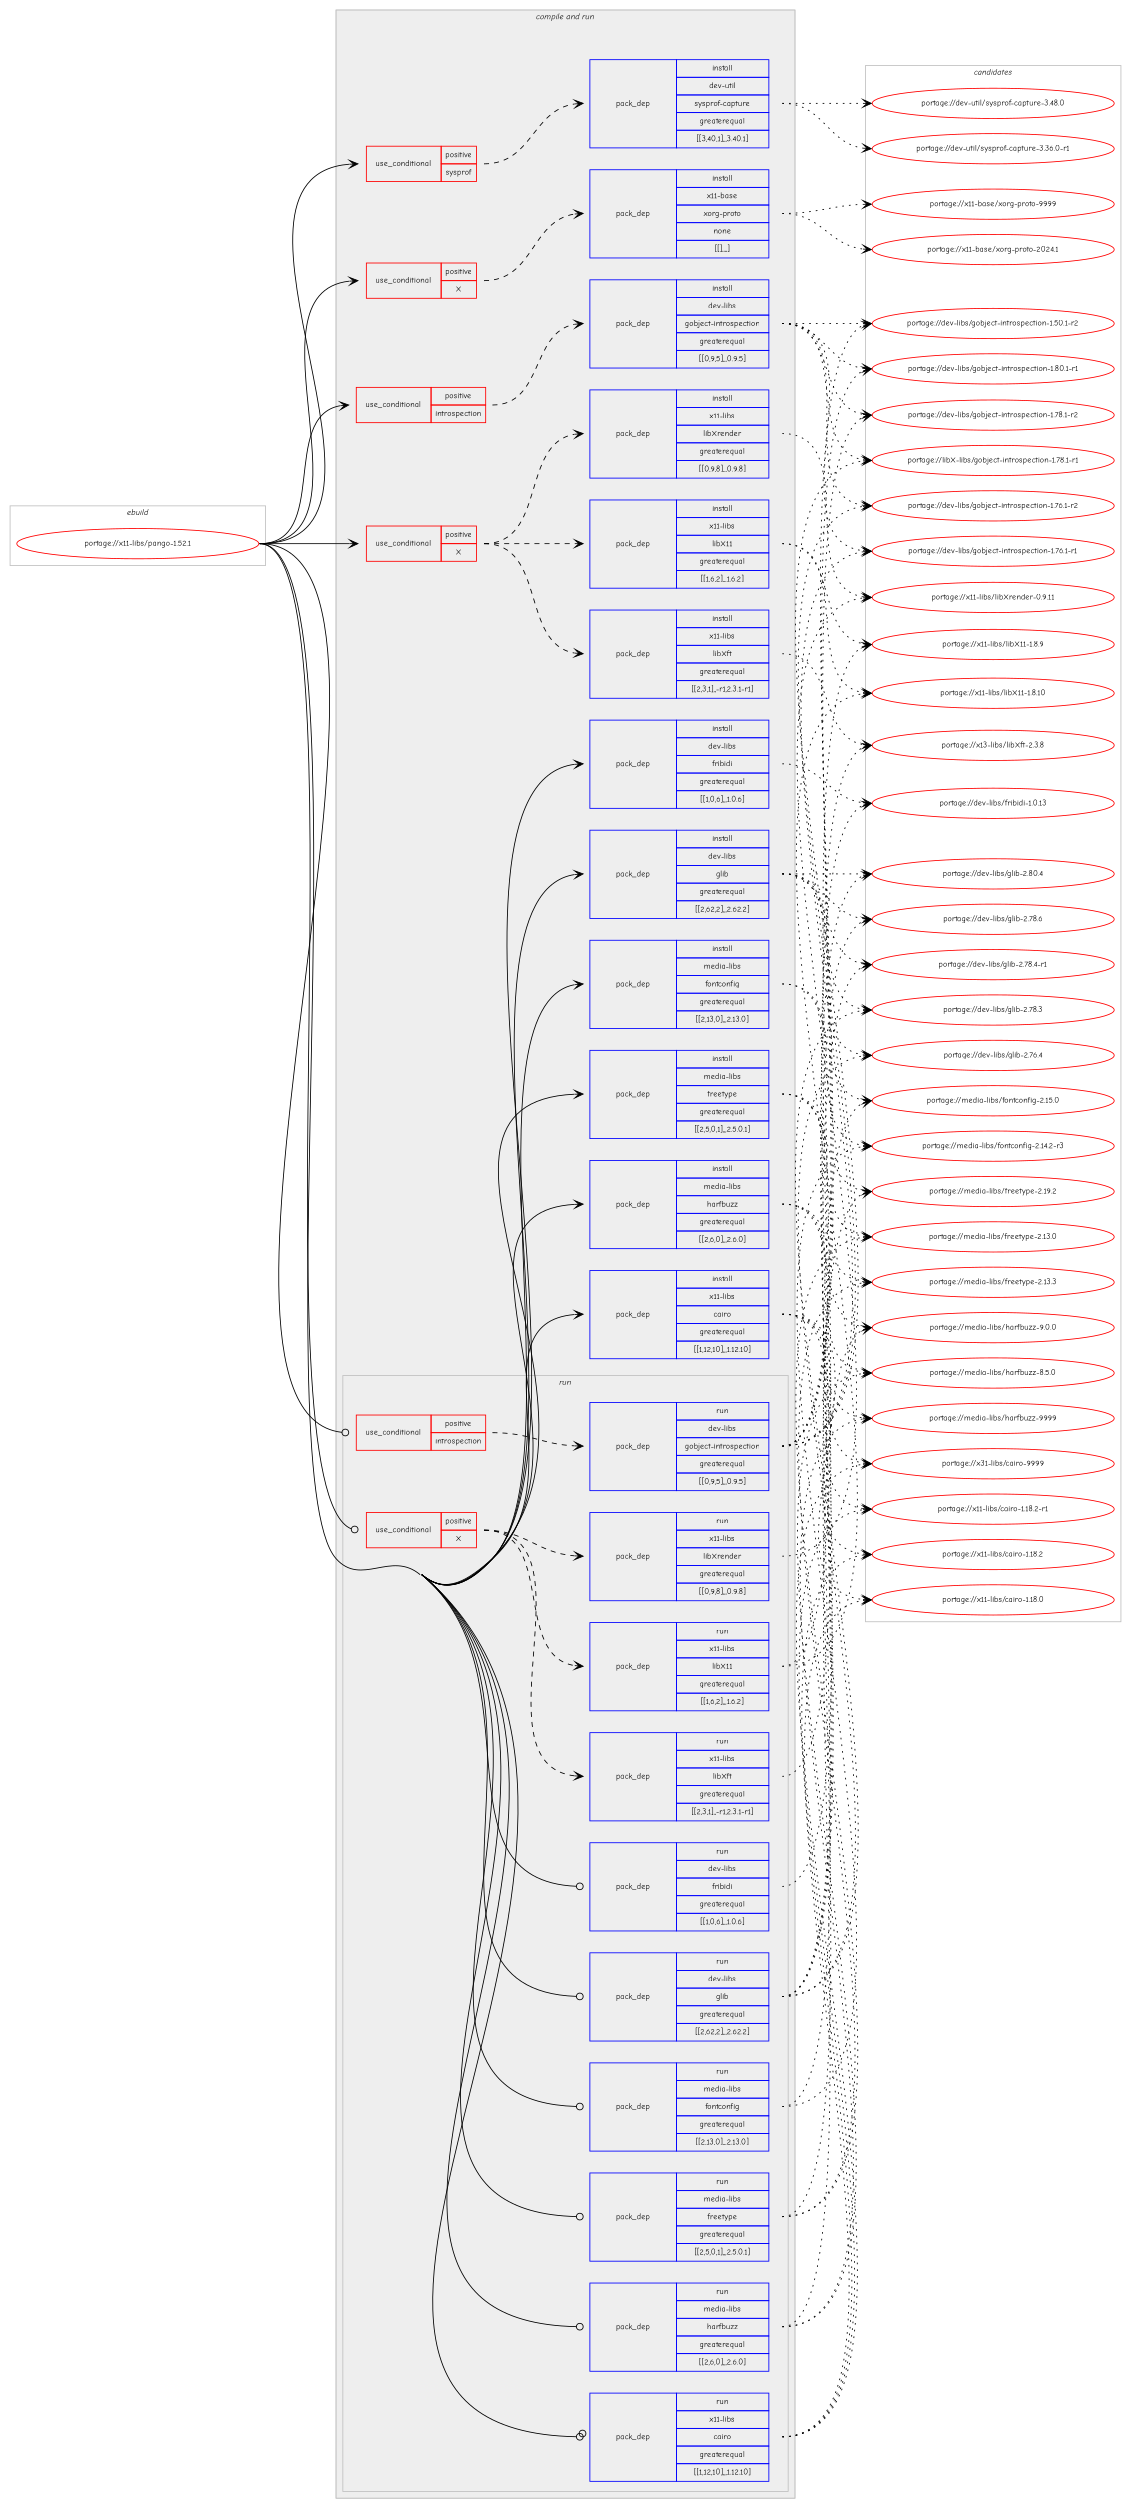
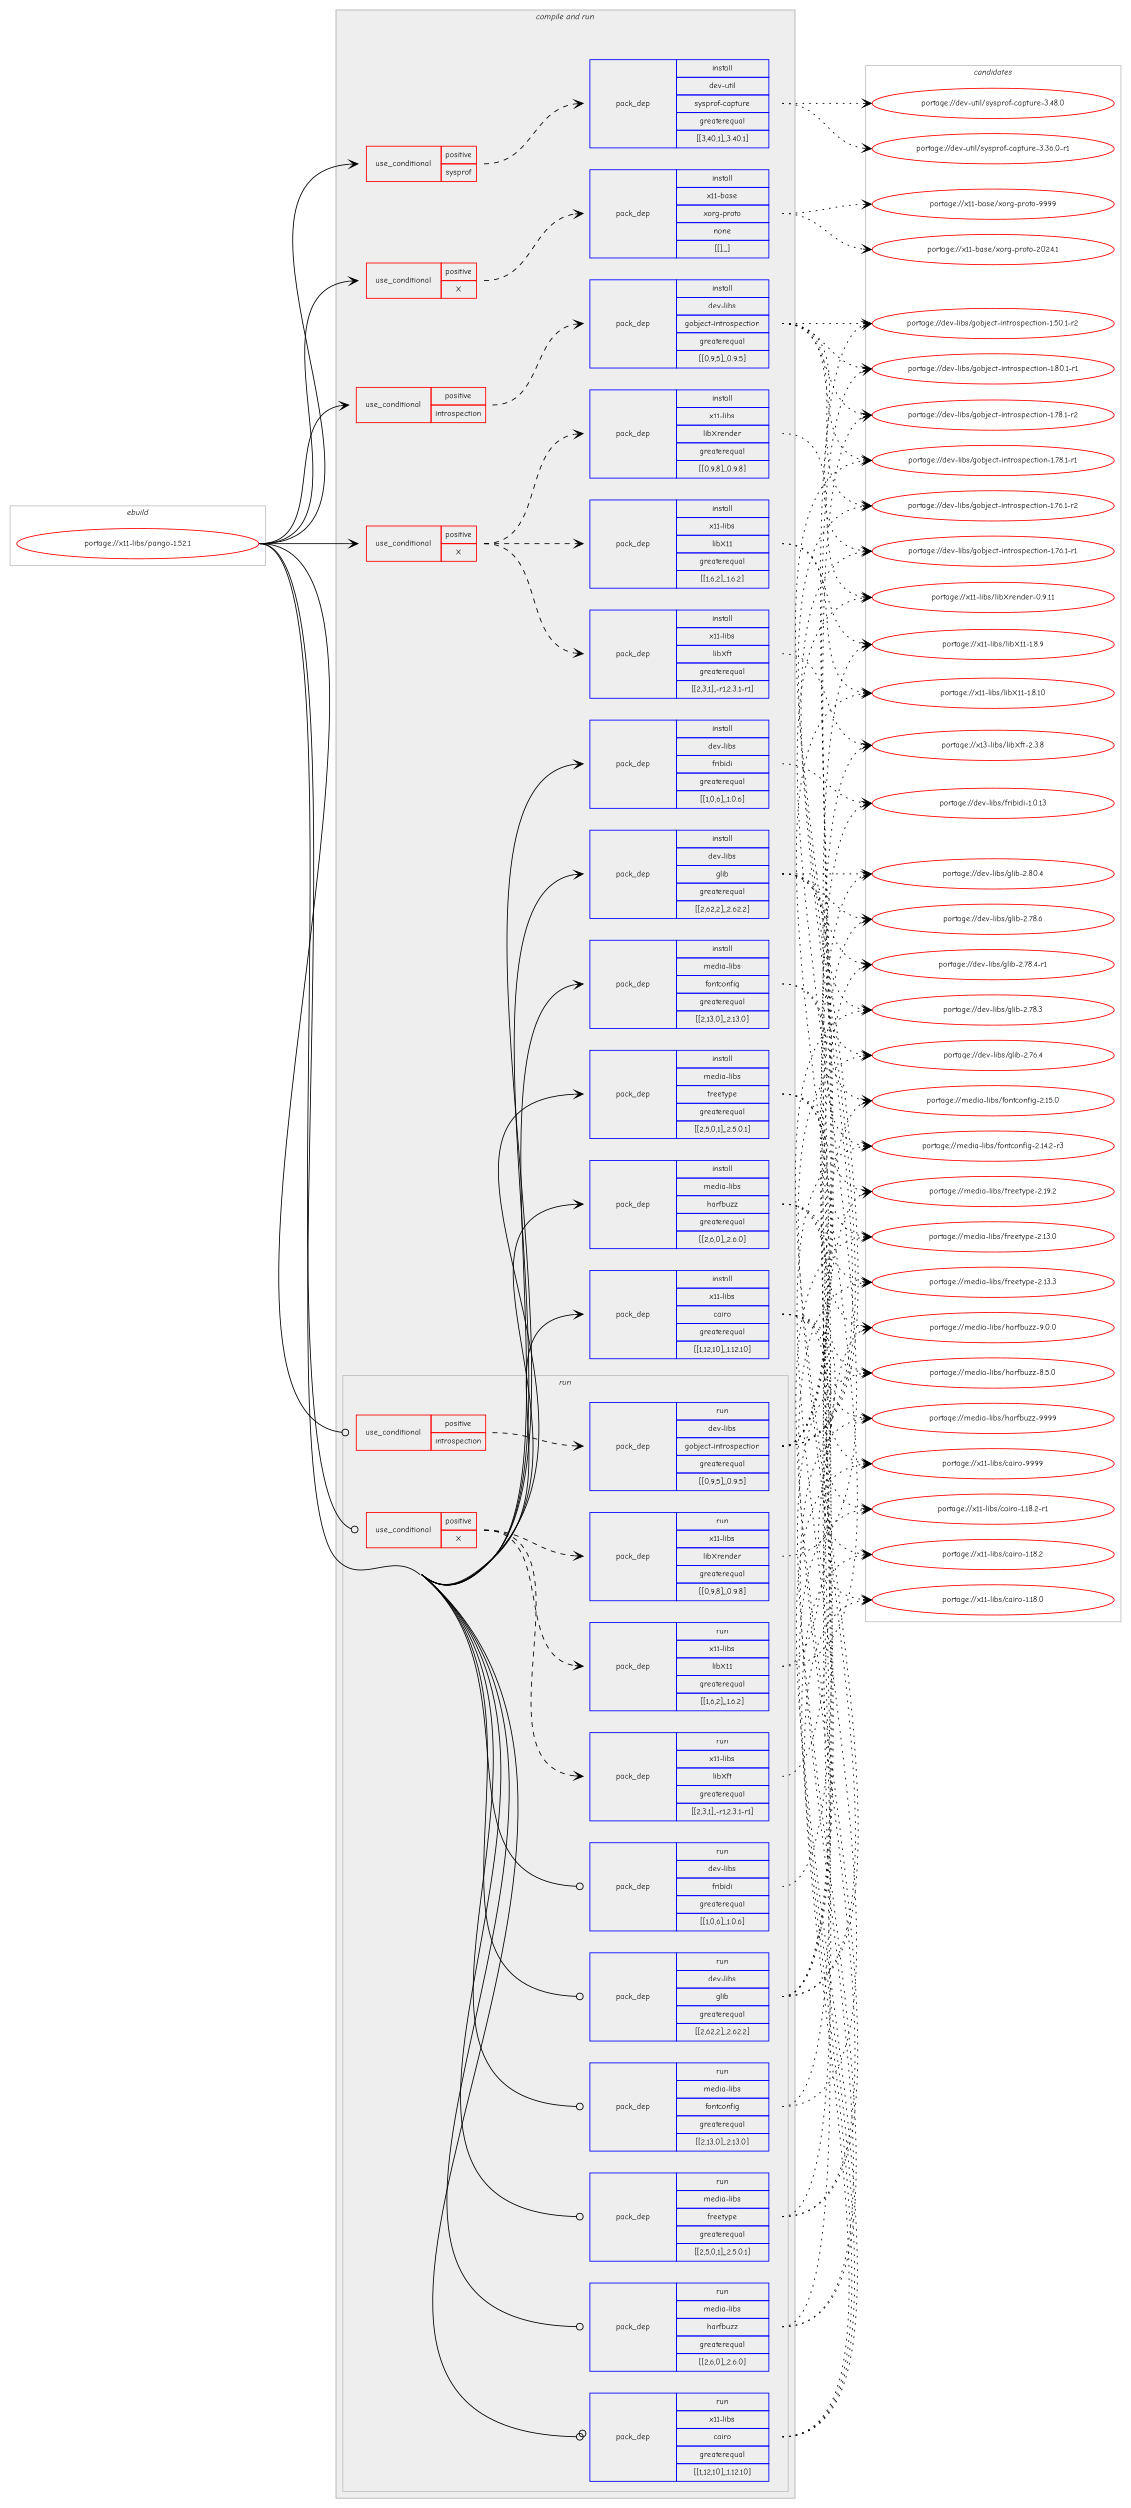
(993, 460) -> (993, 460)
(993, 1464) -> (993, 1464)
